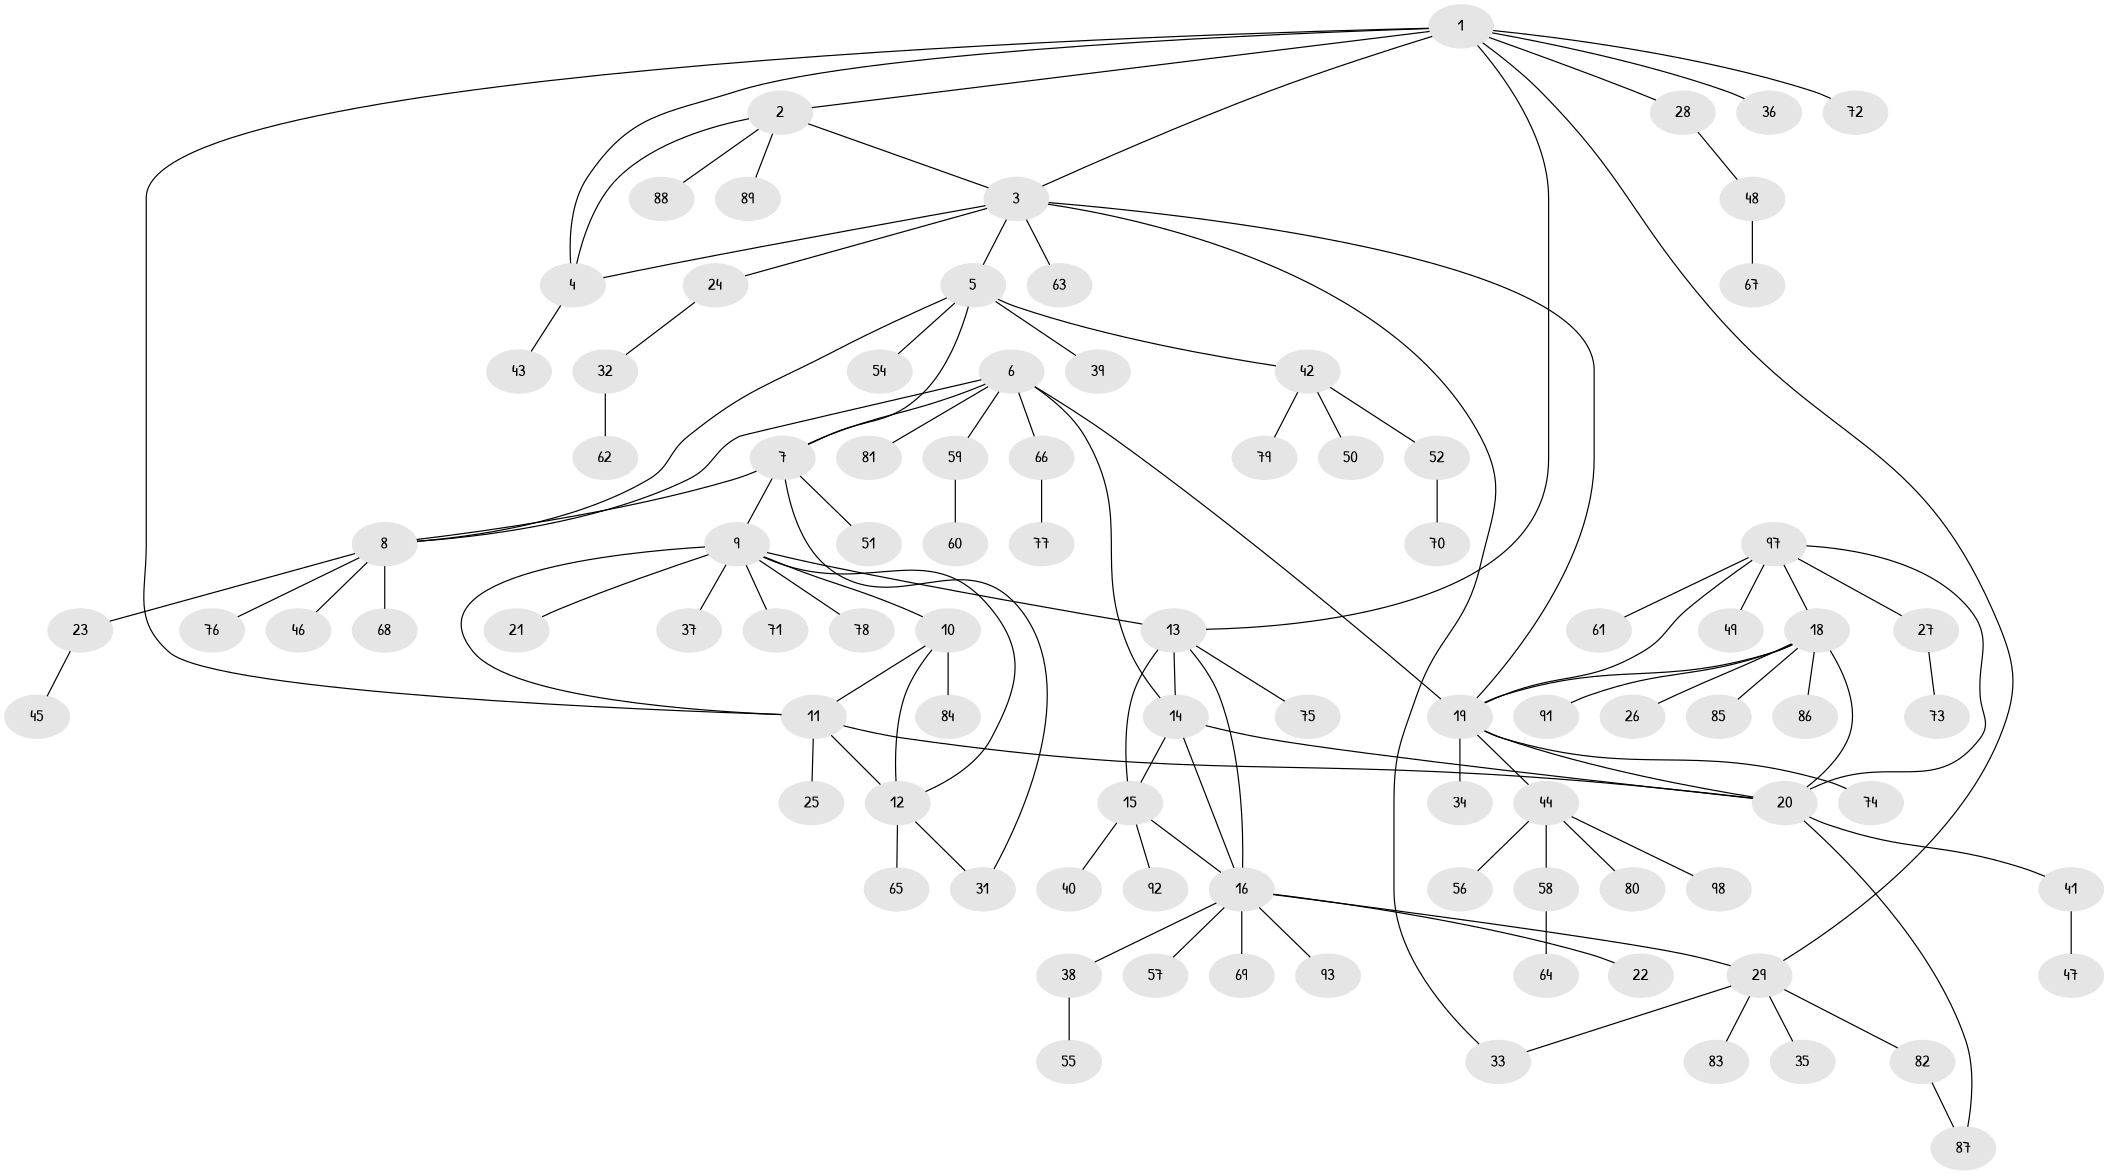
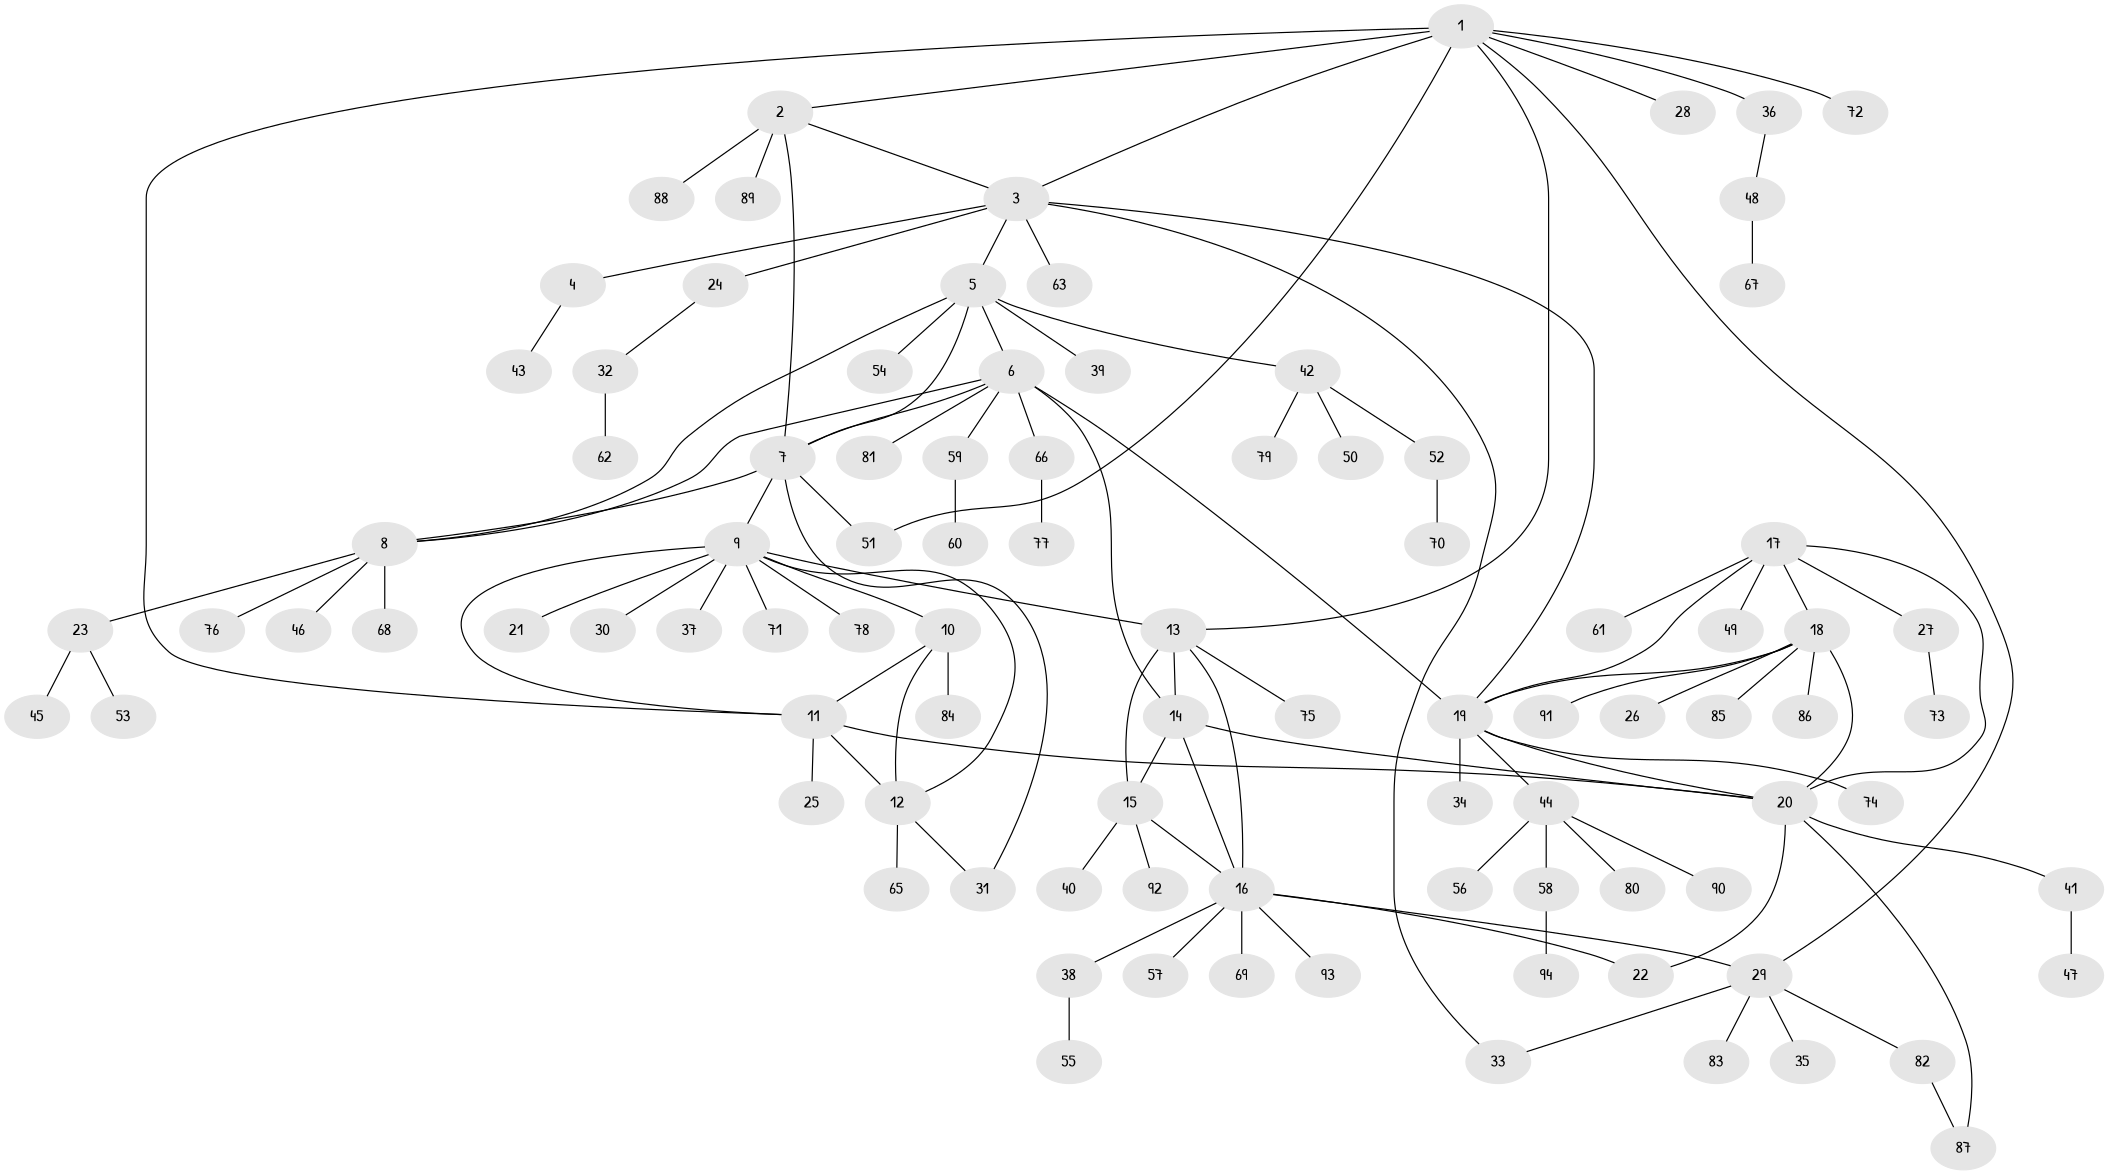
(948, 58) -> (1240, 346)
(1718, 156) -> (1761, 156)
(637, 162) -> (794, 285)
none -> (992, 328)
(1774, 544) -> (1774, 544)
none -> (603, 630)
none -> (123, 717)
(1719, 889) -> (1719, 889)
none -> (1756, 918)
(1546, 976) -> (1546, 976)
